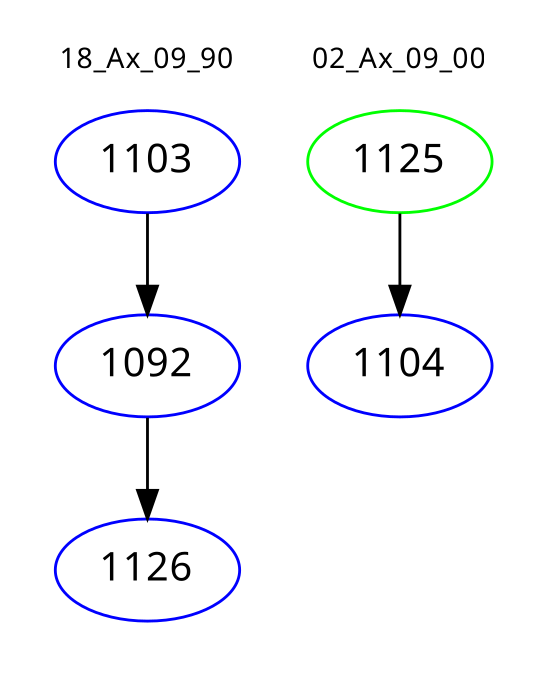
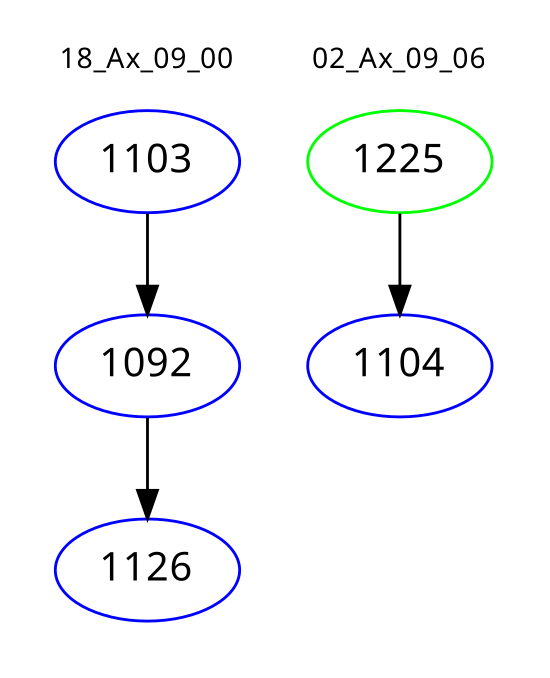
(147, 61) -> (147, 61)
(400, 61) -> (400, 61)
(400, 162) -> (400, 162)
